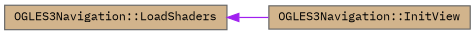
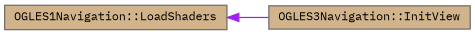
(116, 17) -> (116, 17)
